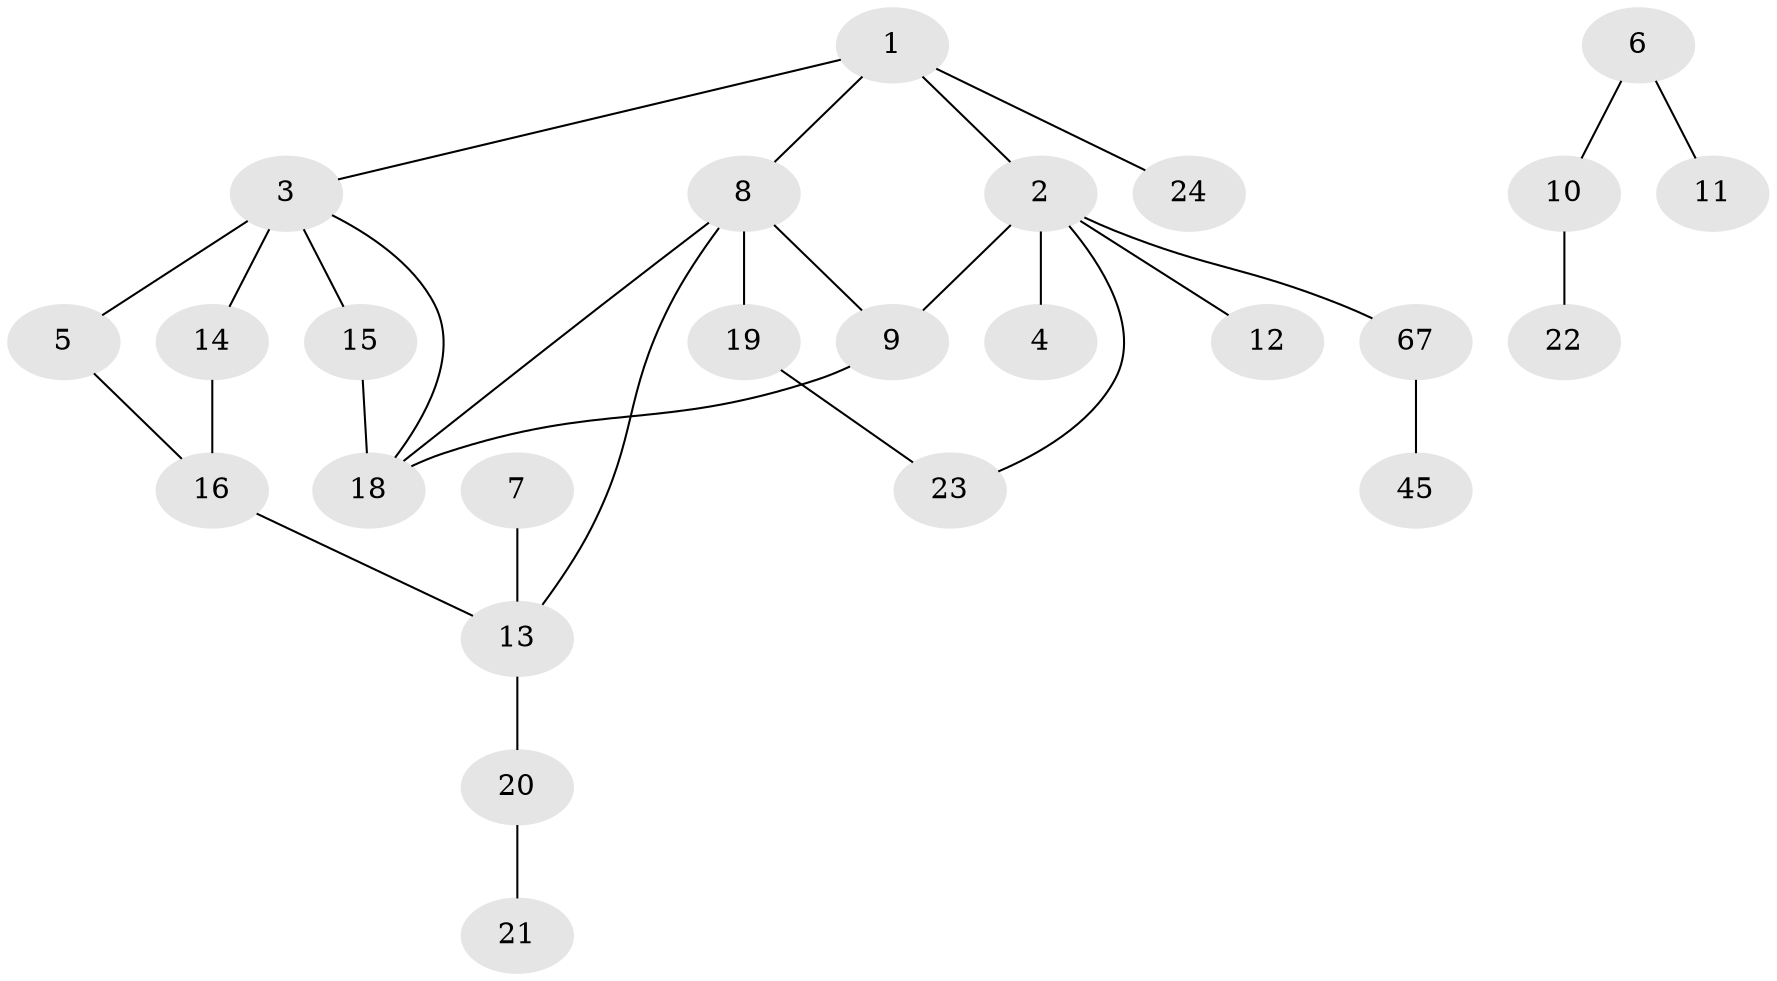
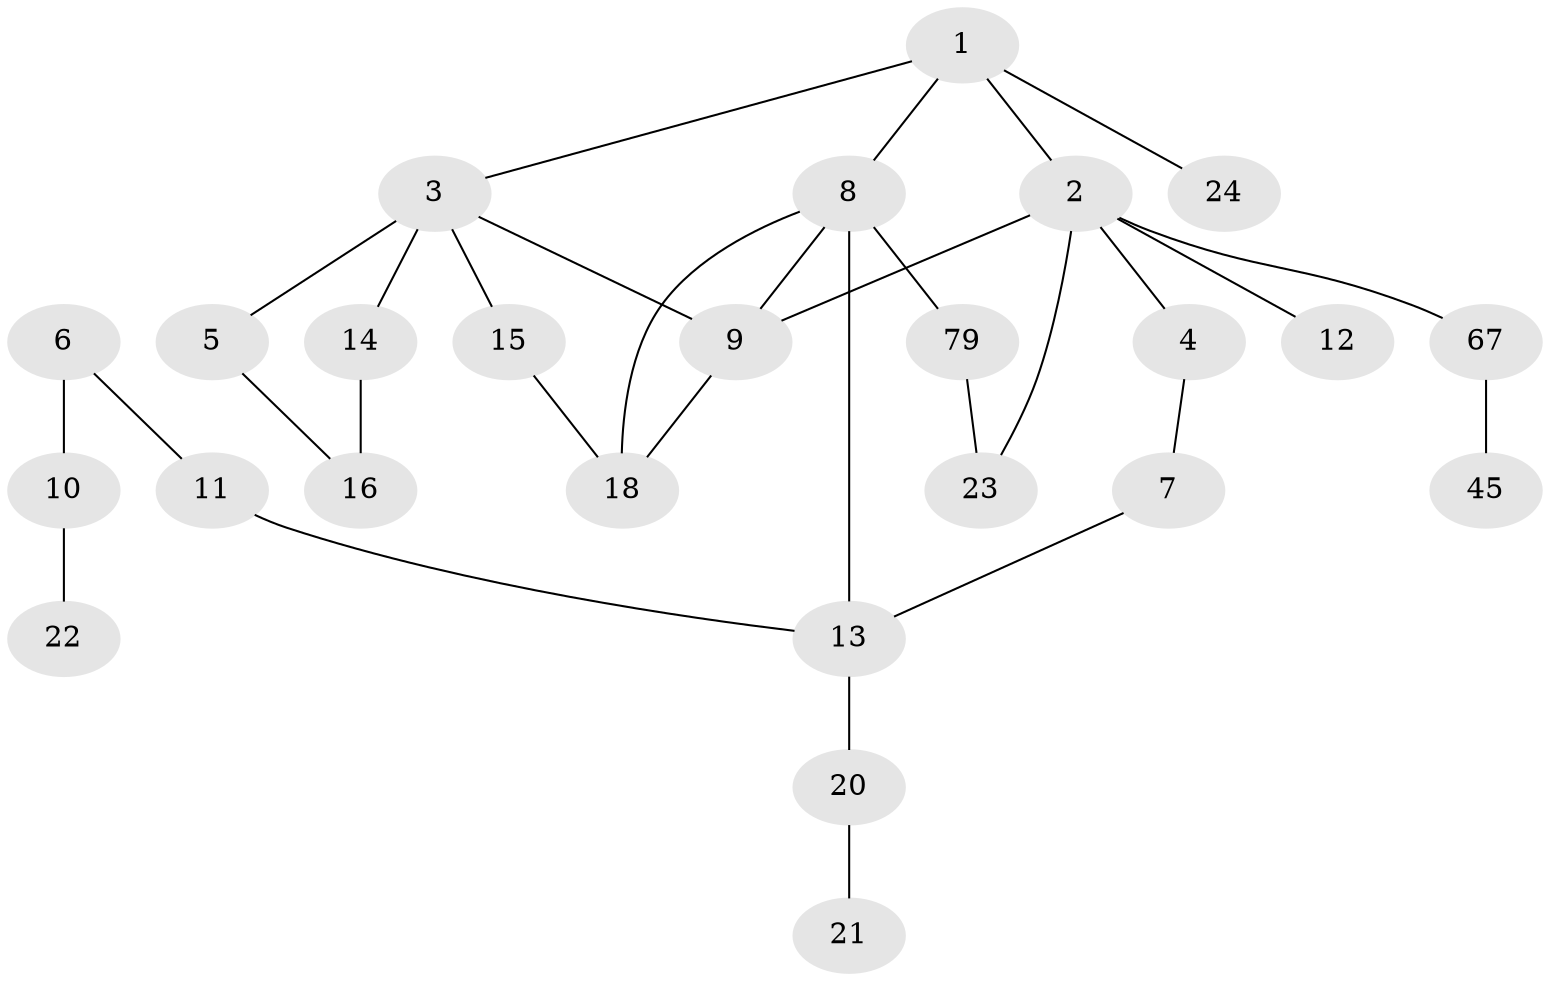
(439, 318) -> (585, 268)
(744, 342) -> (963, 342)
none -> (1179, 416)
(365, 565) -> (521, 587)
